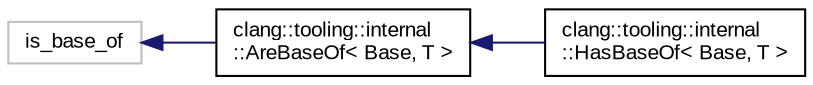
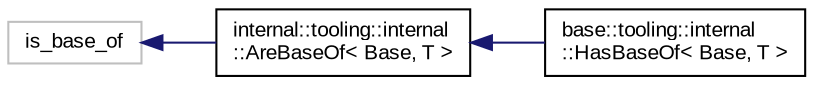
(343, 43) -> (343, 43)
(675, 43) -> (675, 43)
